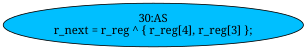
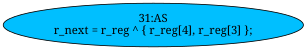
(153, 25) -> (153, 25)
